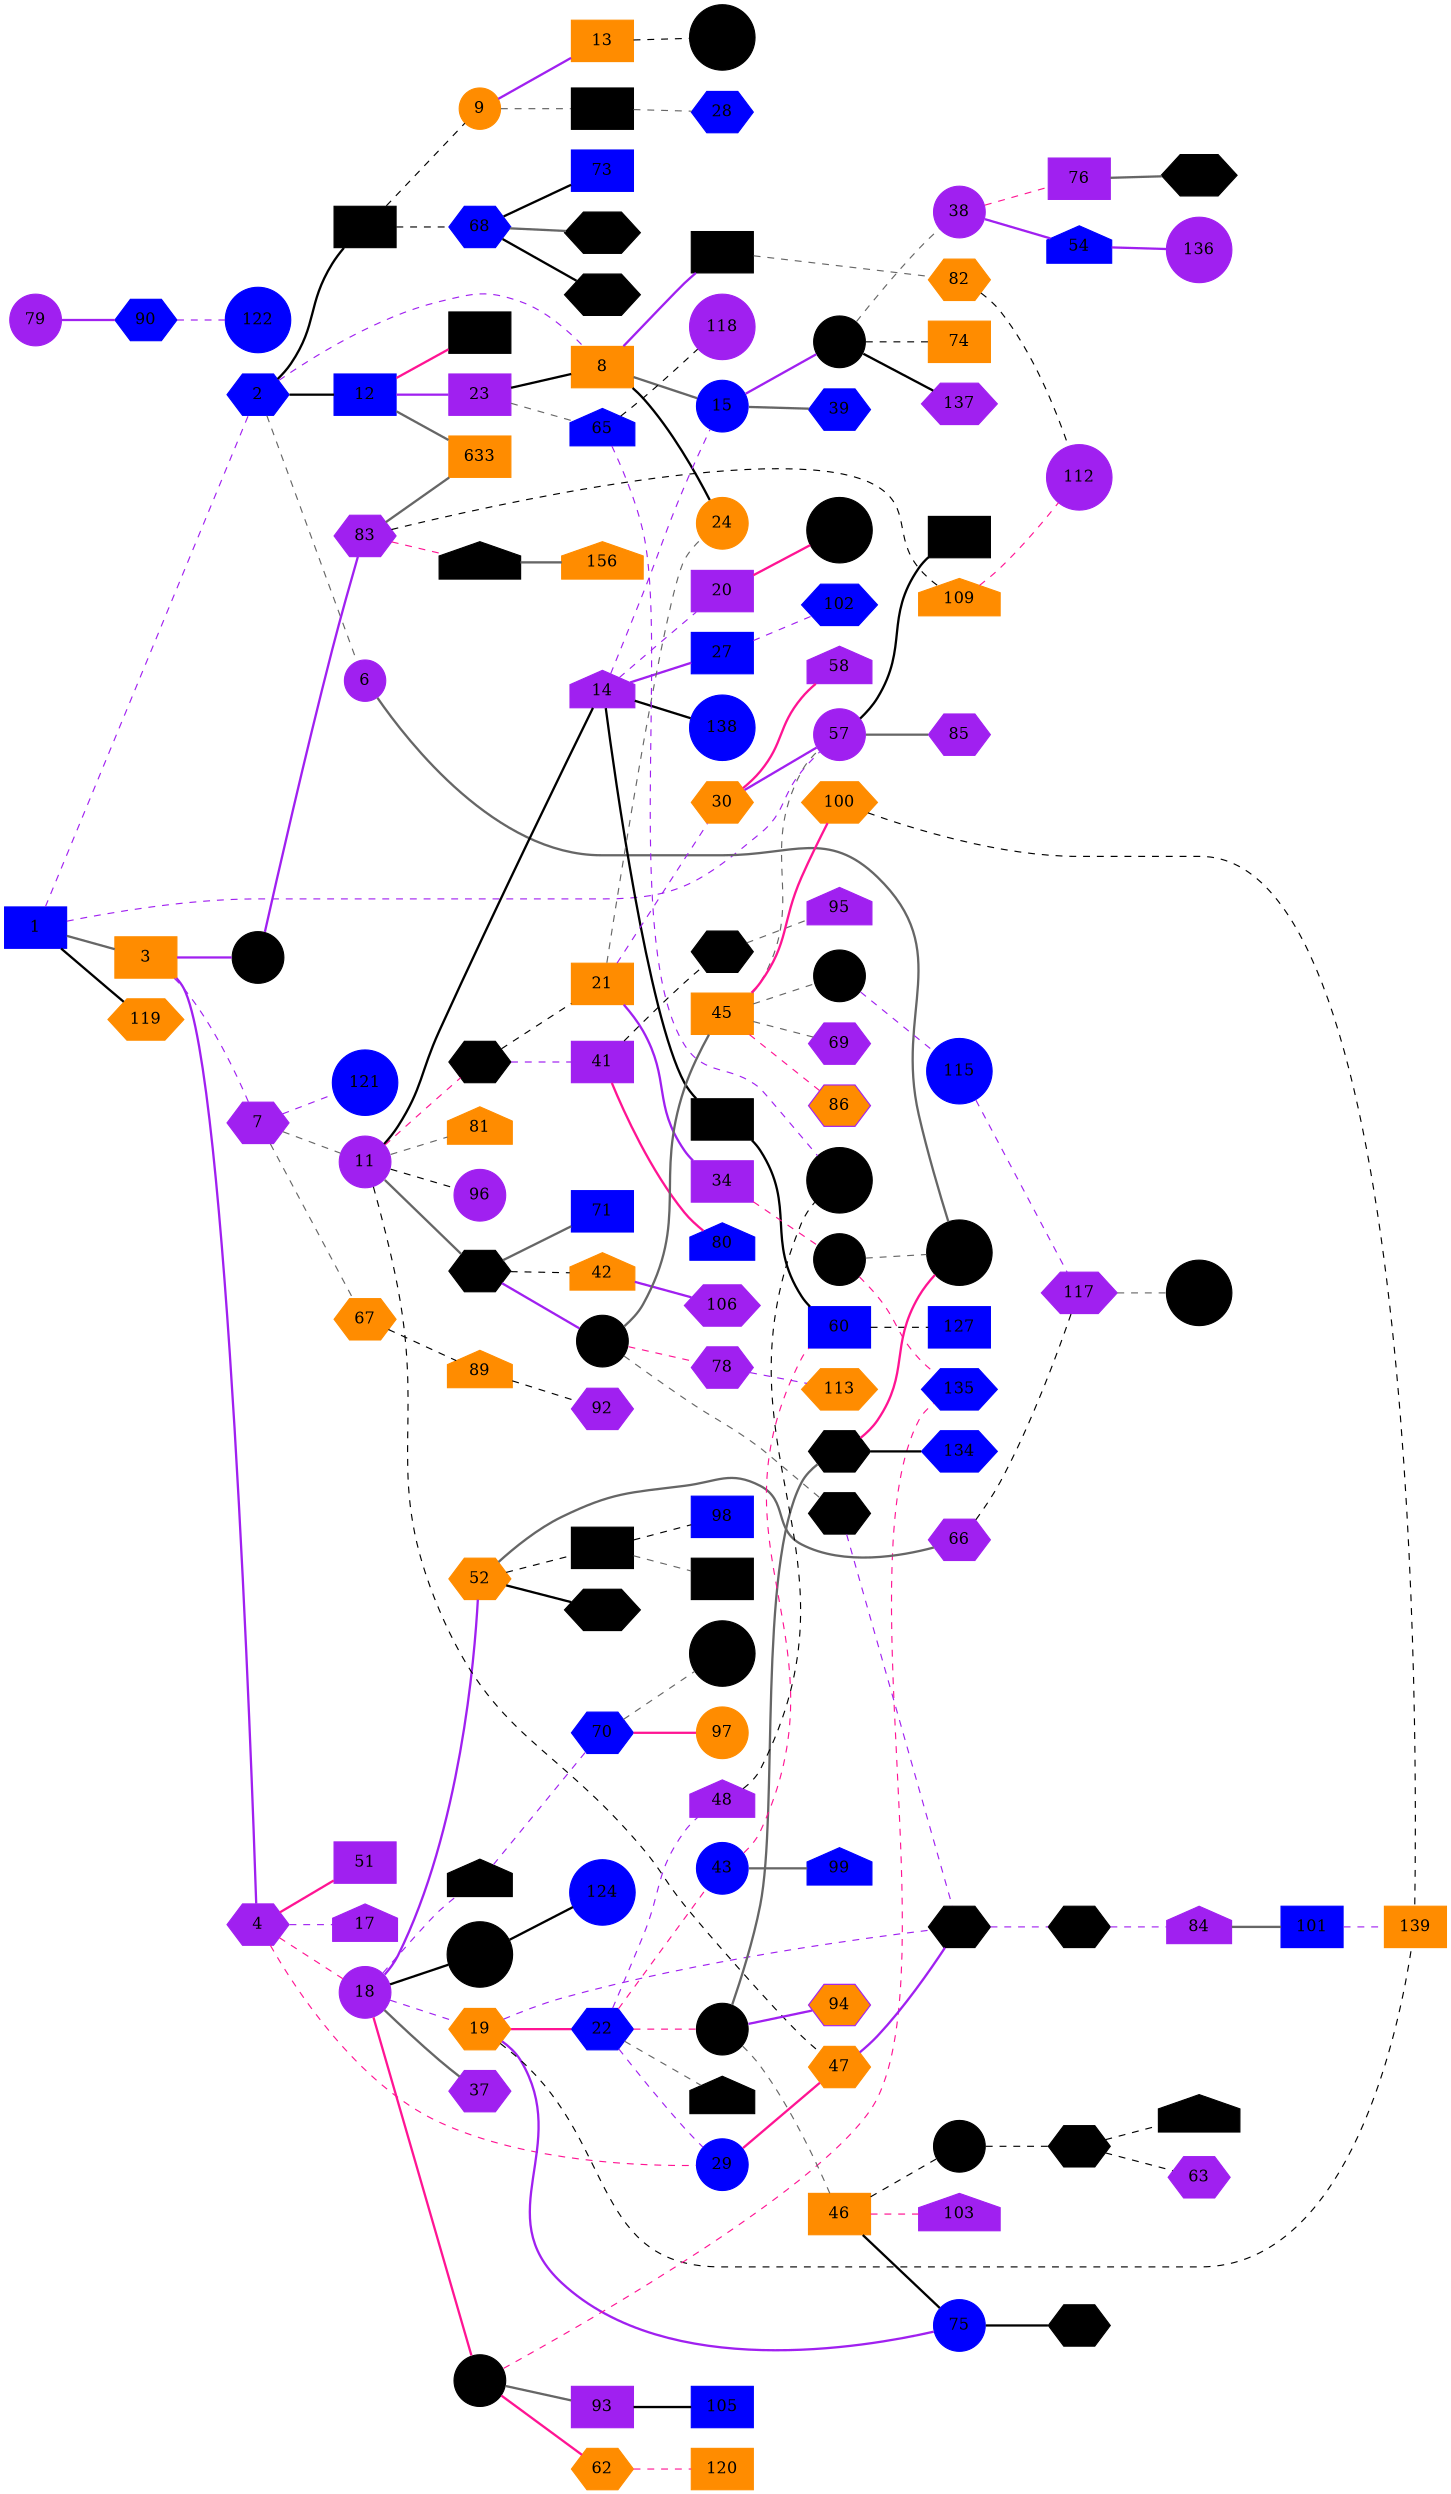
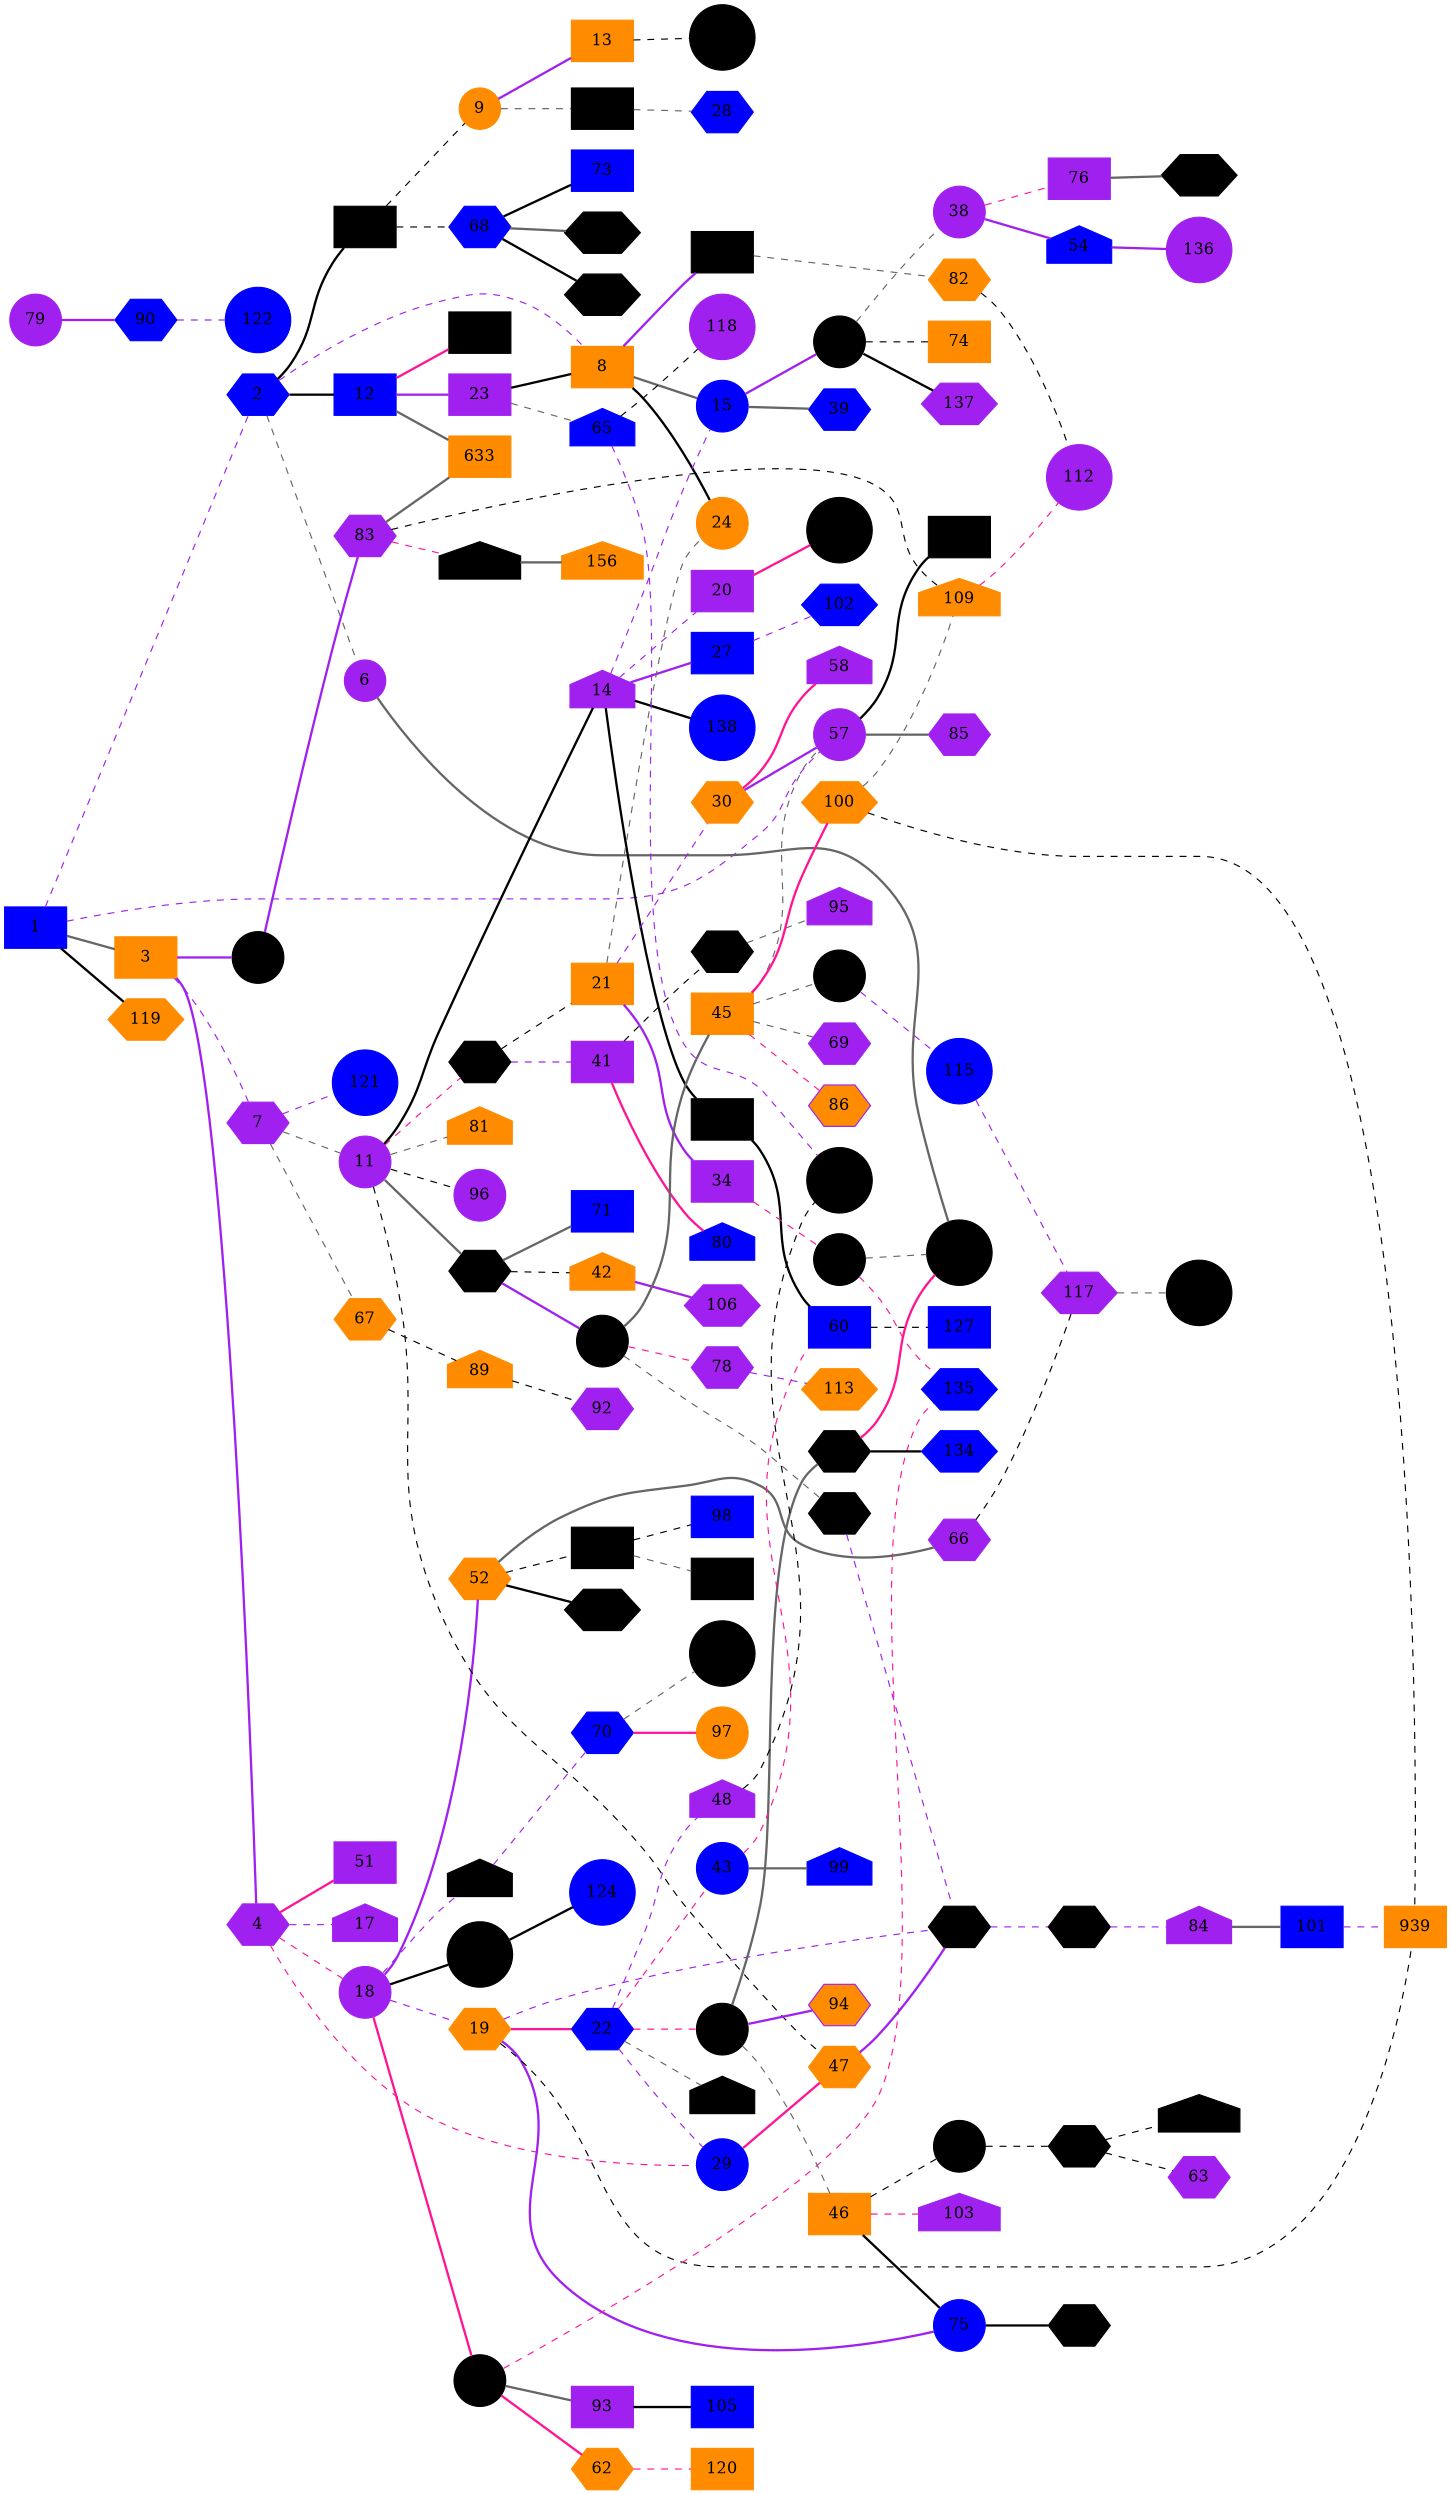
none -> (917, 706)
(1415, 1927) -> (1415, 1927)
(480, 2091) -> none
